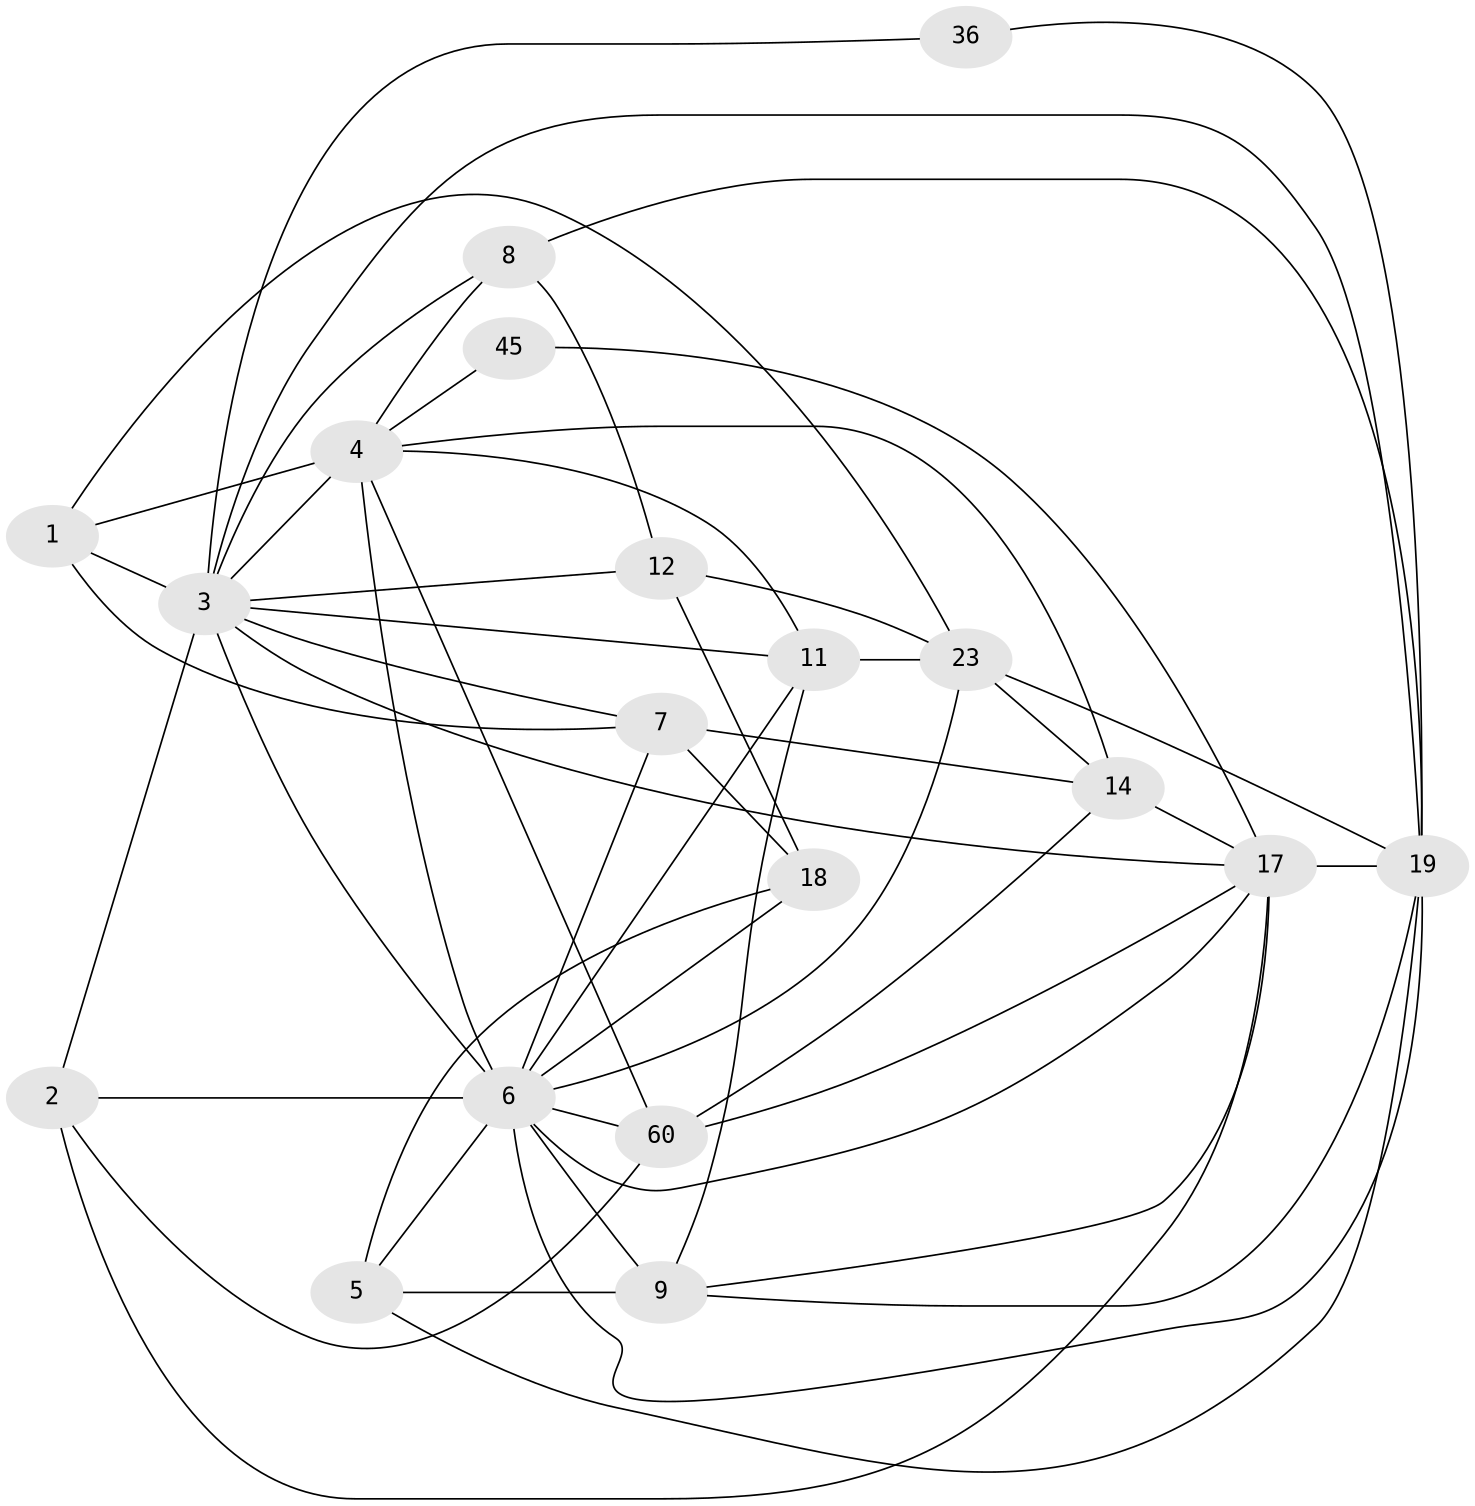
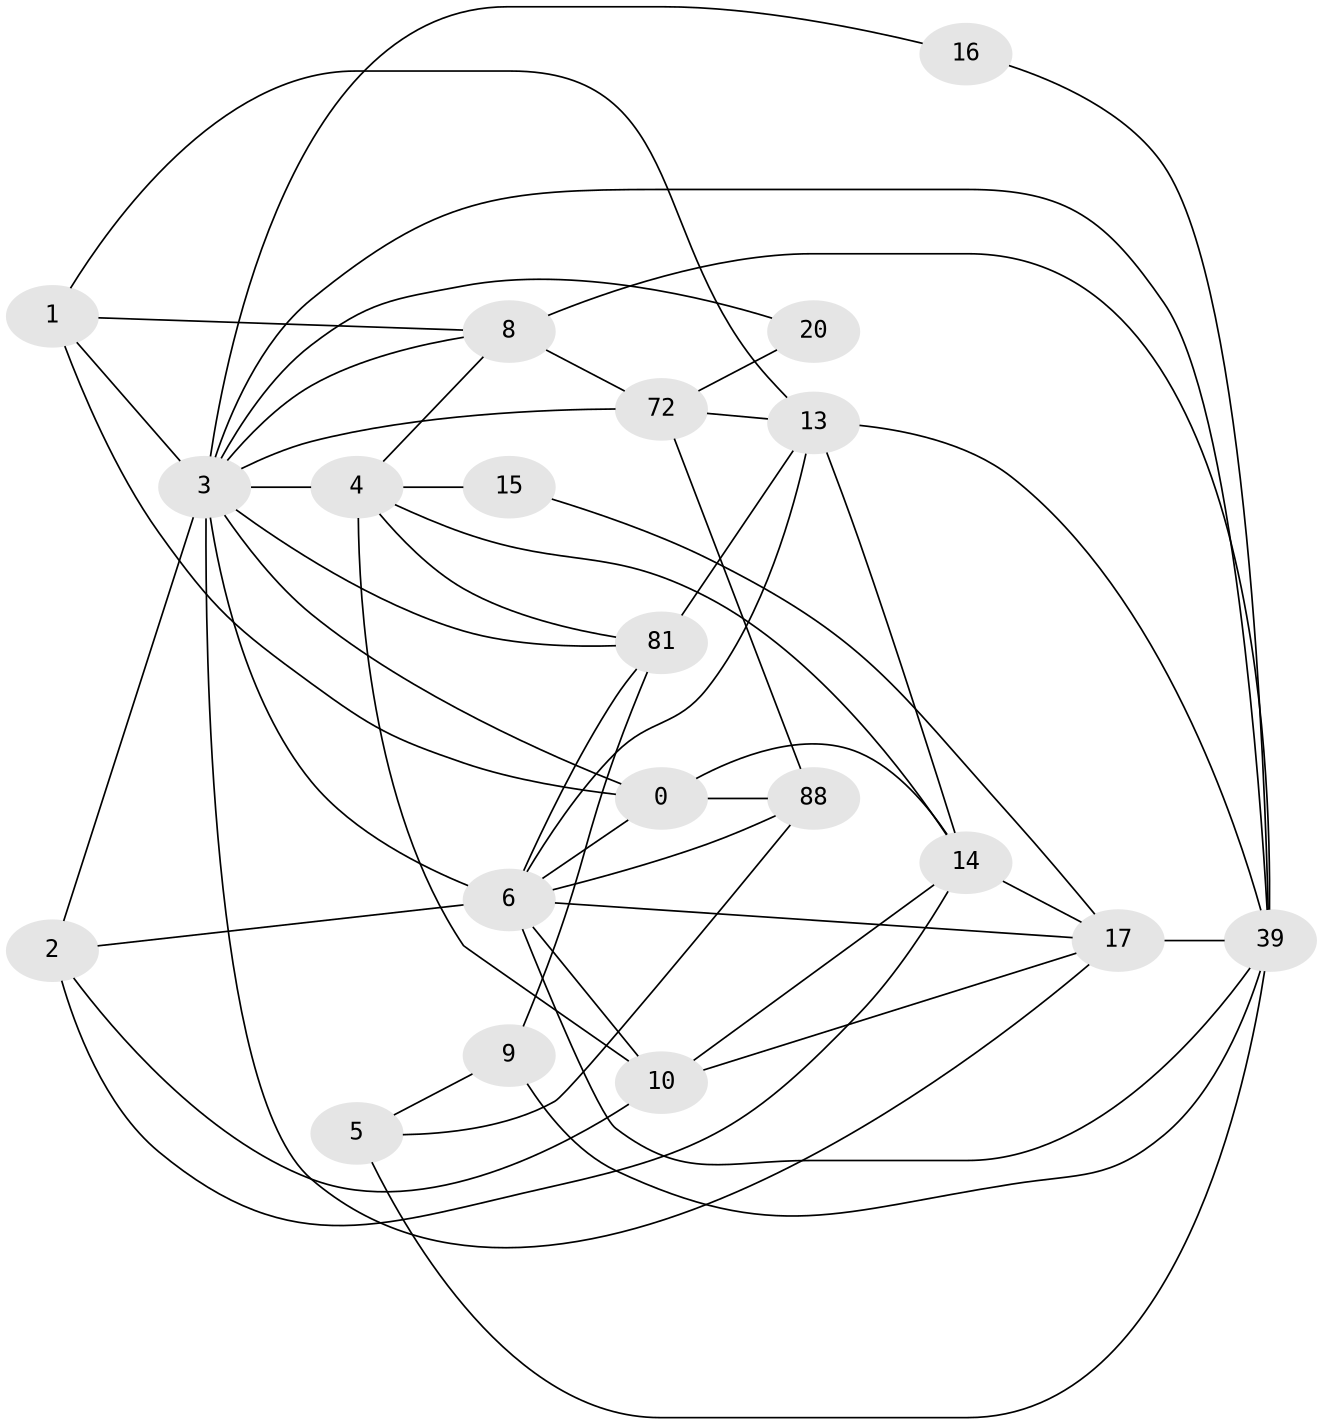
(966, 37) -> (966, 54)
none -> (814, 332)
(509, 348) -> (509, 487)
(205, 494) -> (272, 324)
(661, 568) -> (661, 409)
(814, 660) -> (661, 643)
(966, 660) -> (814, 423)
(661, 724) -> (661, 798)
(407, 781) -> none
(1423, 866) -> (1270, 941)
(814, 880) -> (814, 798)
(661, 1137) -> (661, 1083)
(433, 1195) -> none
(584, 1196) -> none
(1100, 1224) -> none
(733, 1496) -> (502, 1198)
